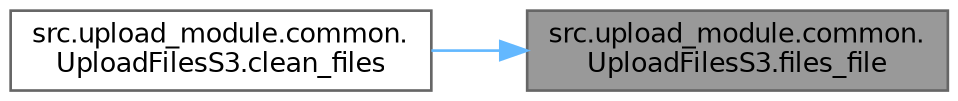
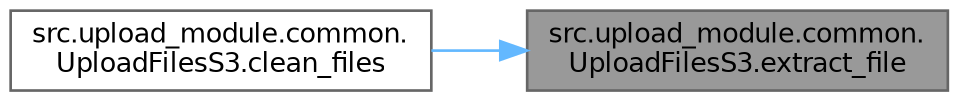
(738, 51) -> (738, 51)
